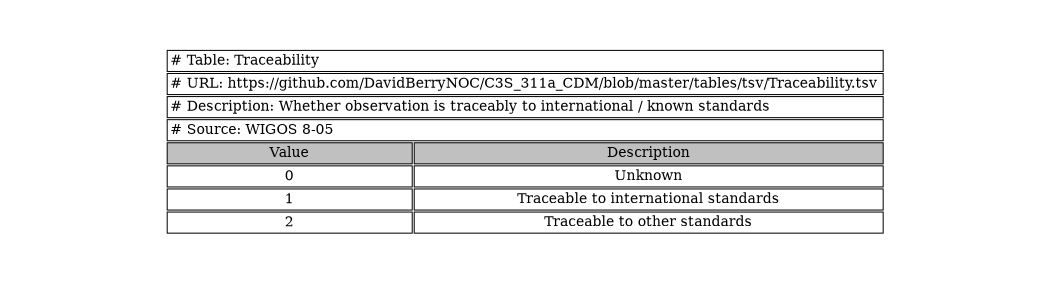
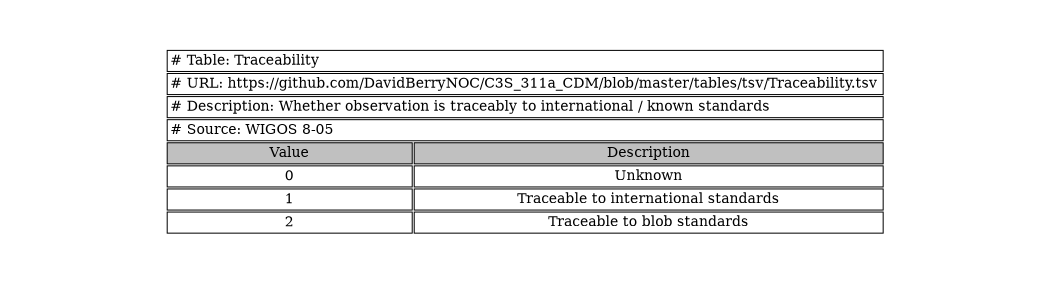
(649, 222) -> (649, 222)
